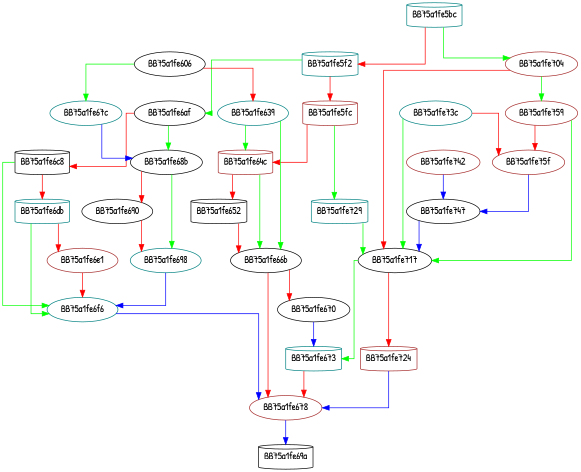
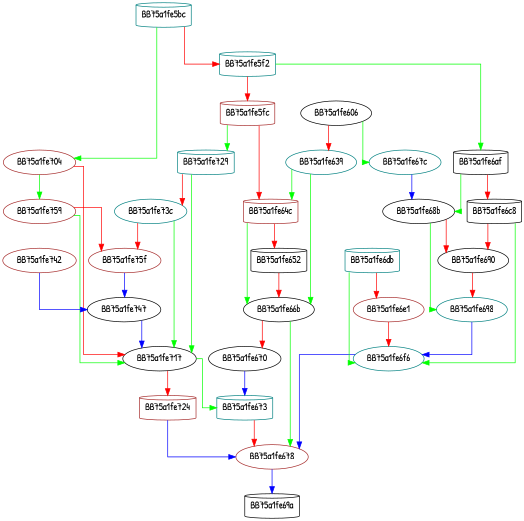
(170, 113) -> (481, 162)
(42, 183) -> (488, 233)
none -> (182, 186)
(268, 332) -> (290, 380)
